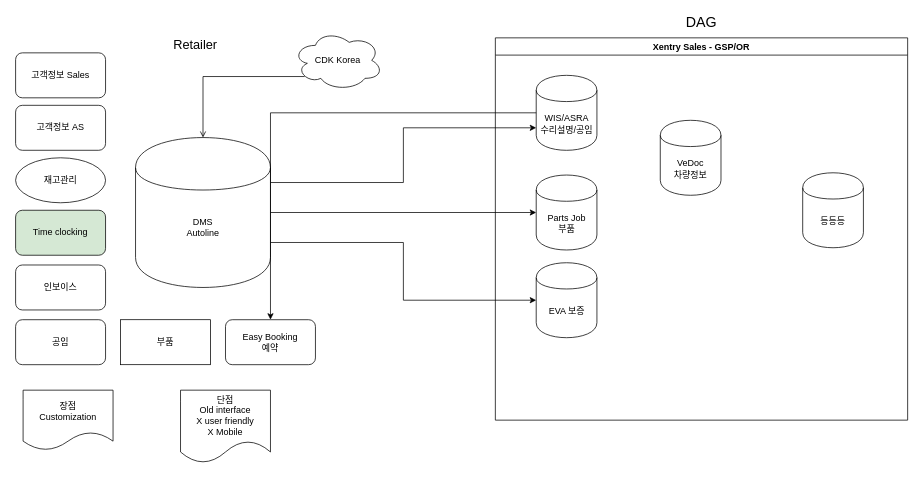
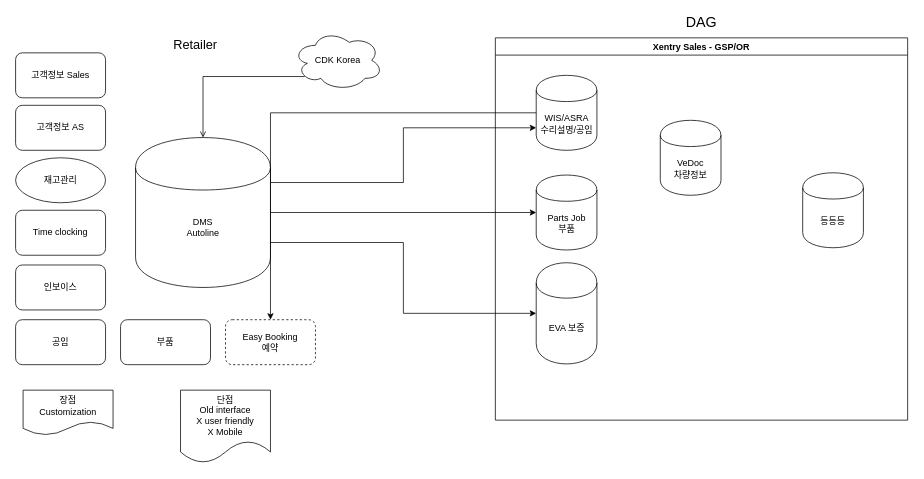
(60, 233) -> (60, 233)
(567, 300) -> (567, 314)
(165, 342) -> (165, 342)
(270, 342) -> (270, 342)
(68, 420) -> (68, 413)
